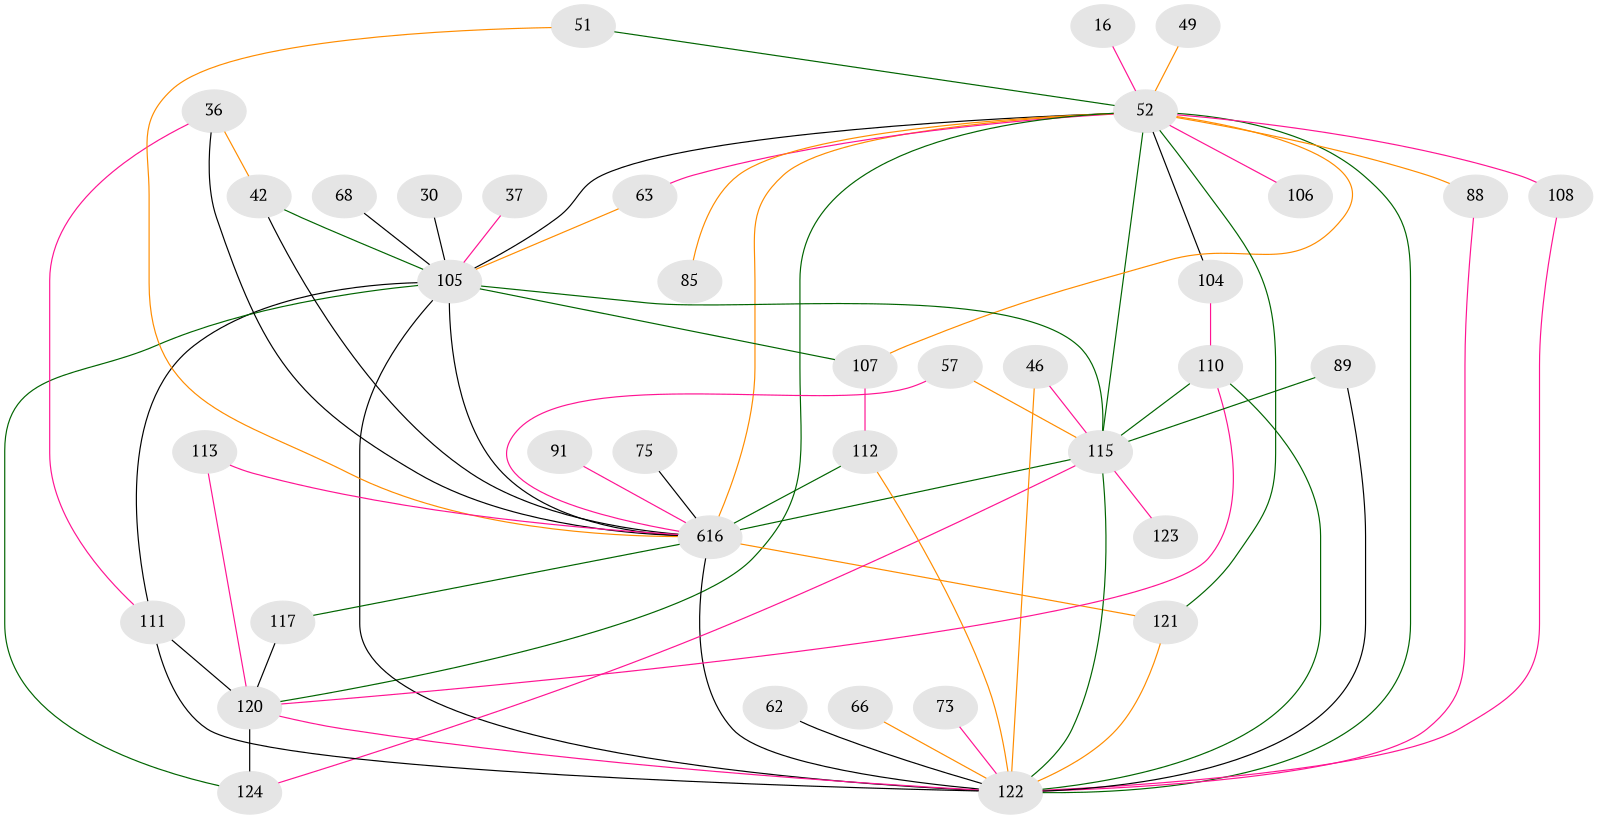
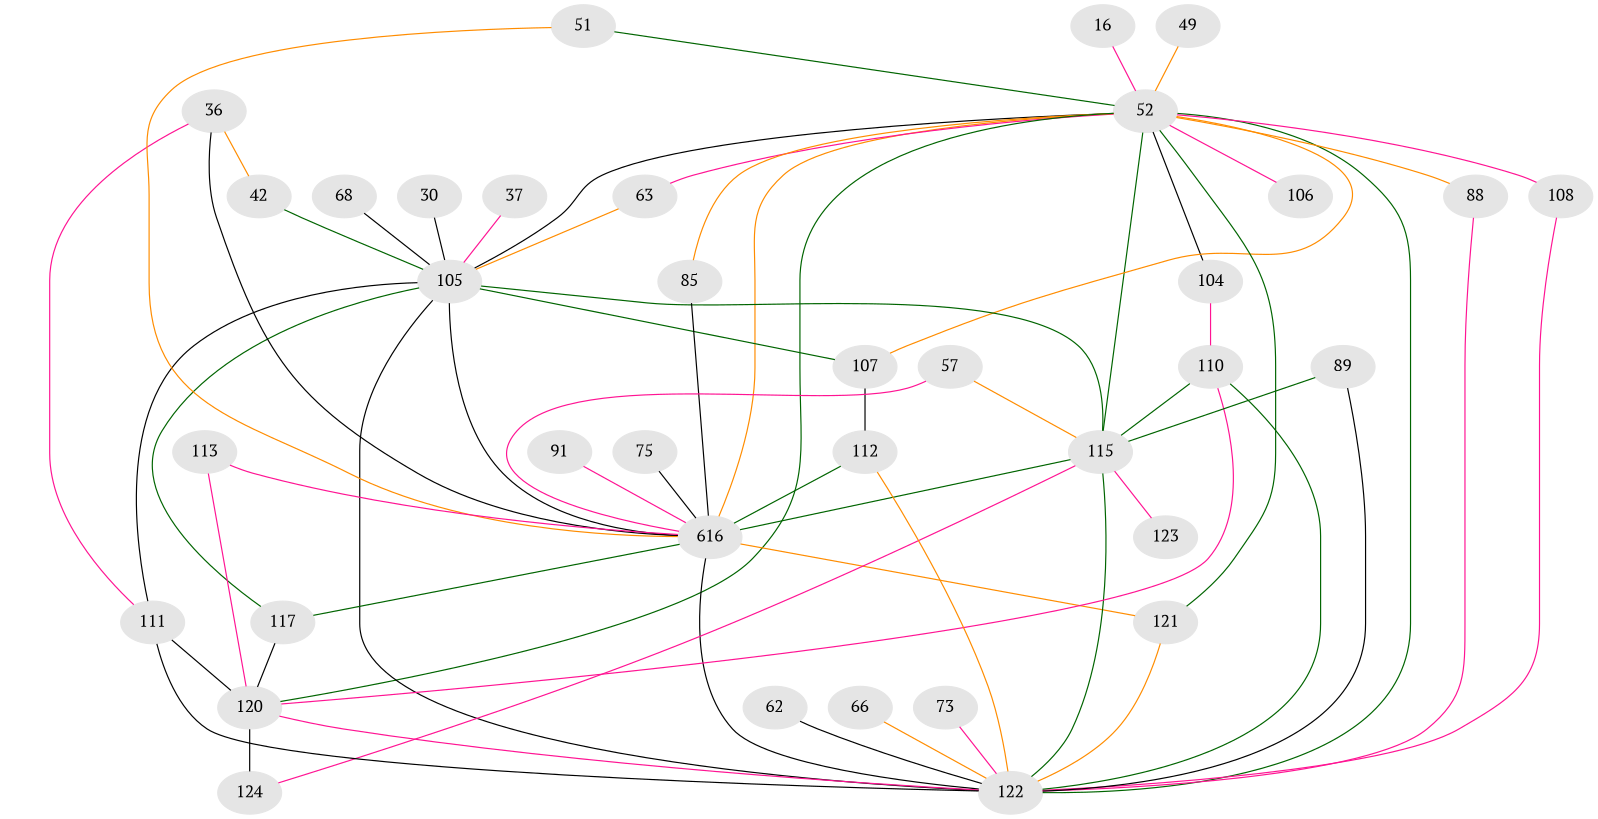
(1035, 367) -> none
(865, 410) -> (865, 410)
(427, 439) -> (700, 409)
(5, 446) -> (187, 398)
